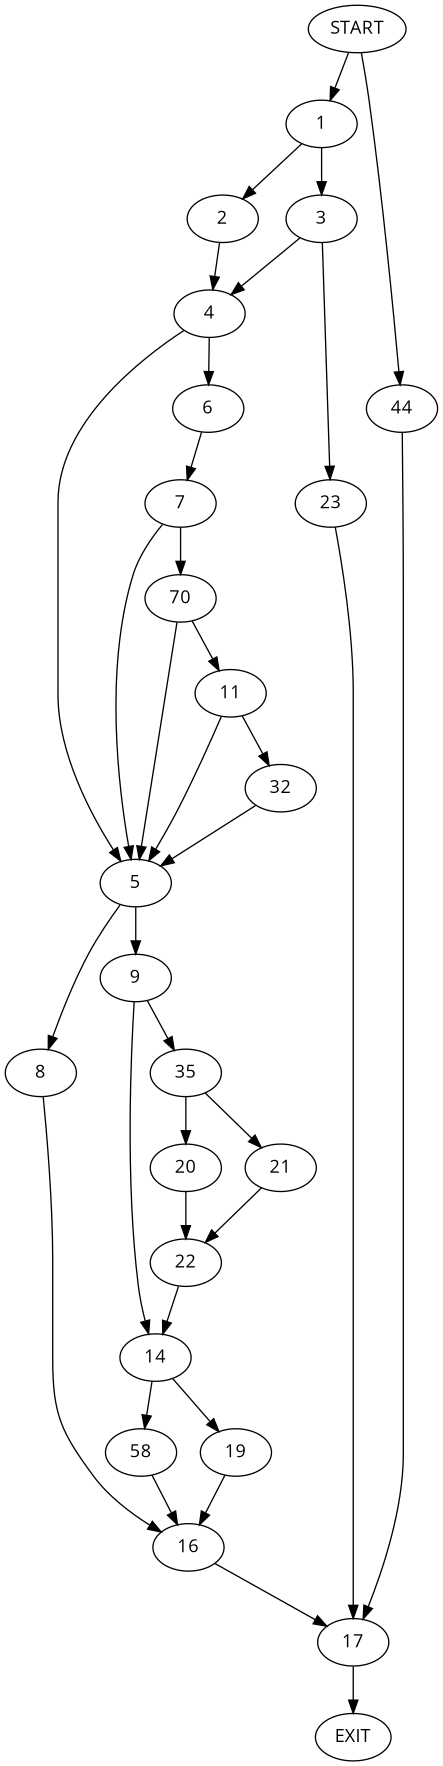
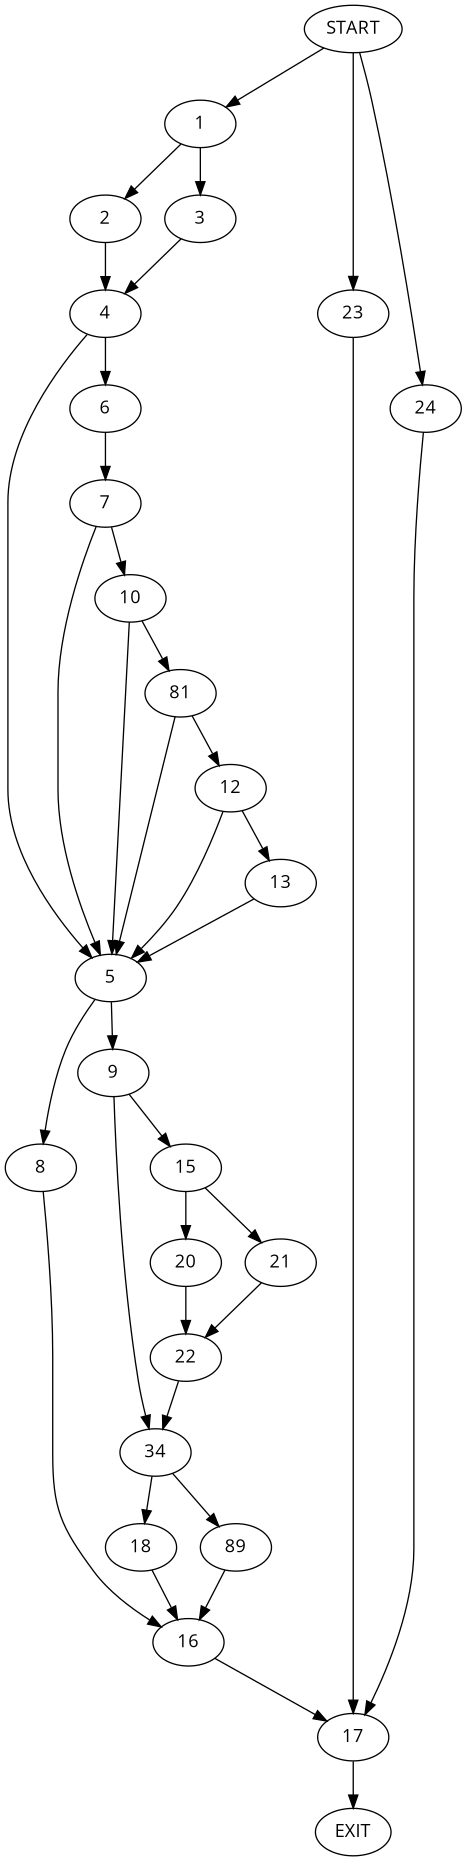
(326, 354) -> (353, 165)
(402, 409) -> (426, 409)
(181, 598) -> (130, 598)
(231, 693) -> (181, 693)
(281, 788) -> (231, 788)
none -> (281, 883)
(186, 1073) -> (186, 1168)
(156, 1358) -> (156, 1452)
(141, 1452) -> (141, 1547)
(236, 1452) -> (236, 1547)
